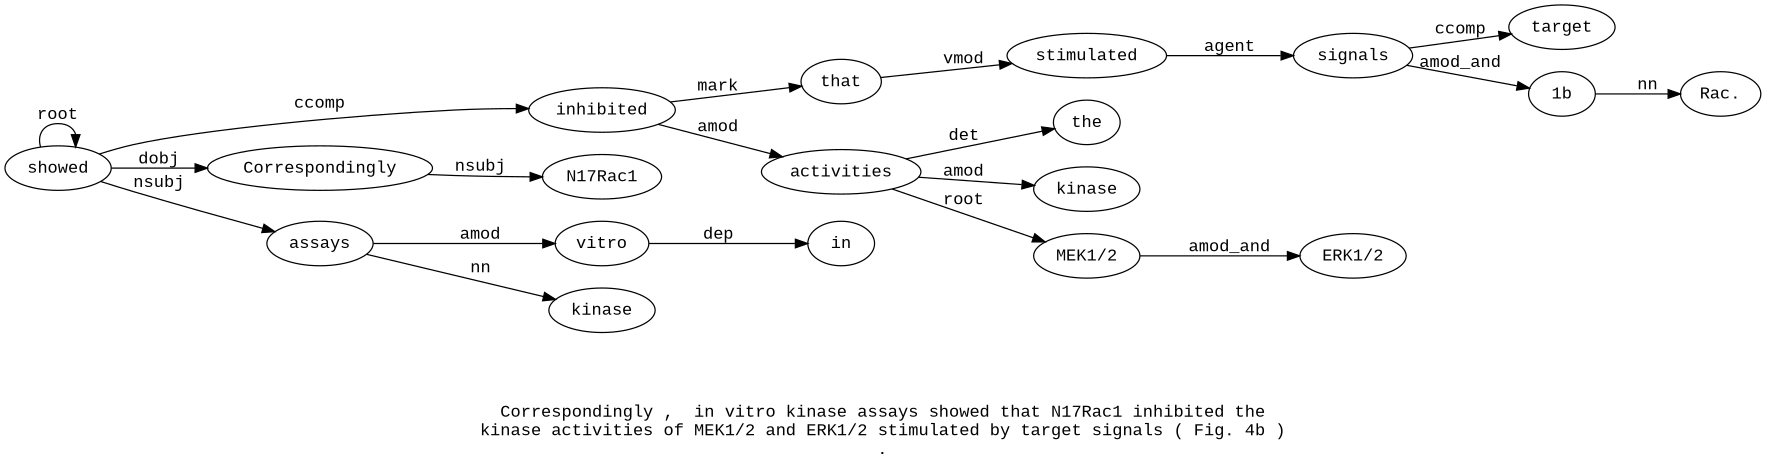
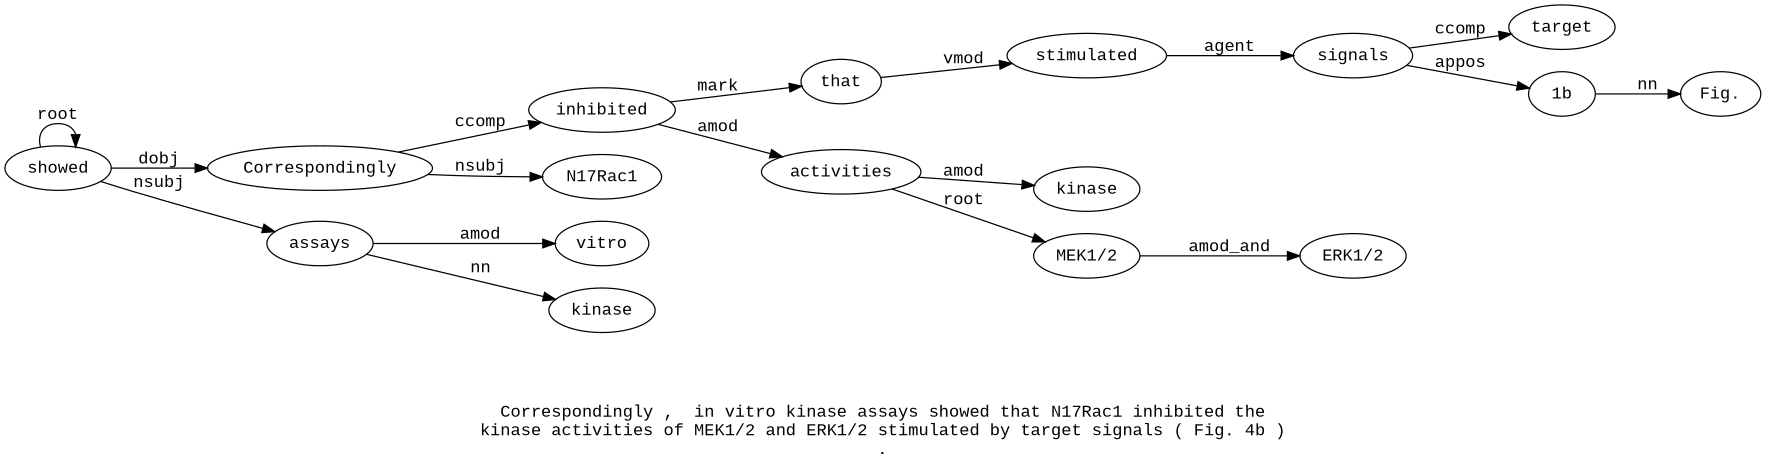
(1461, 62) -> (1461, 62)
(1721, 94) -> (1721, 94)
(307, 121) -> (463, 139)
(1087, 122) -> none
(841, 244) -> none
